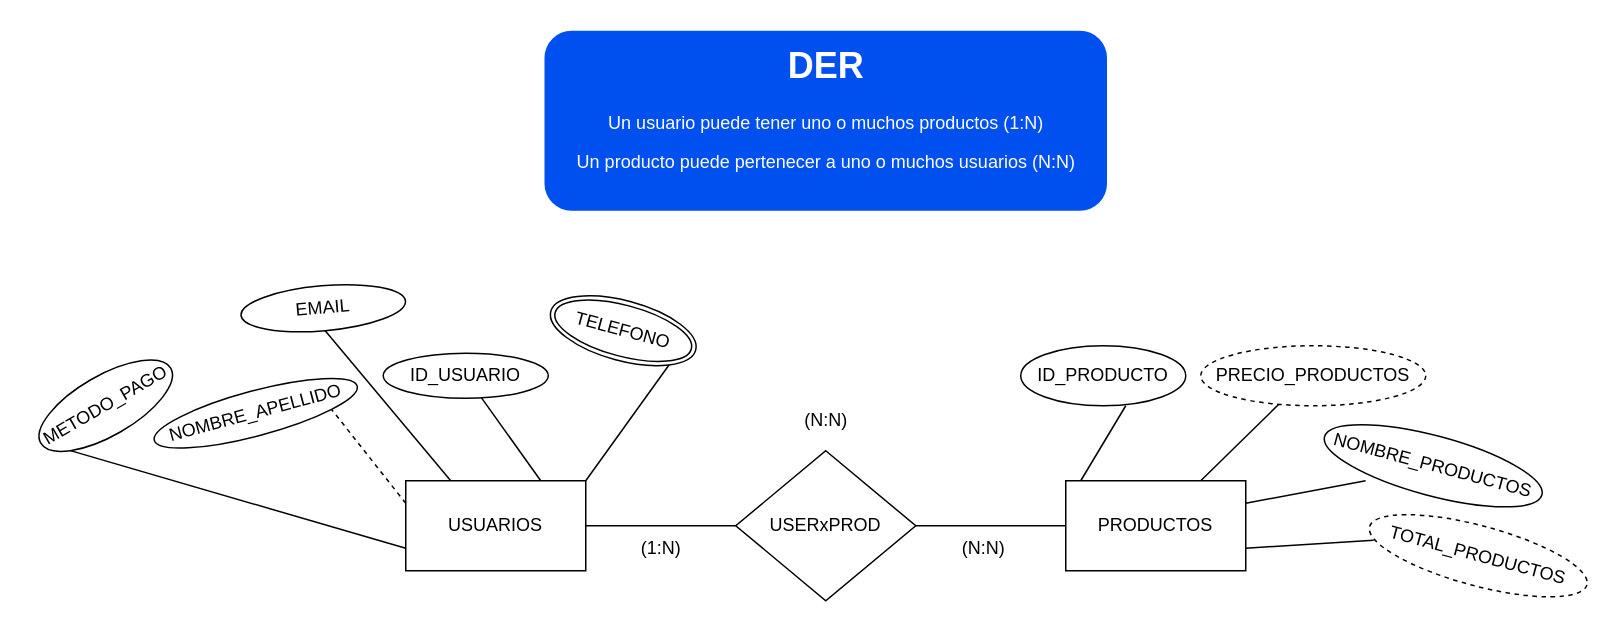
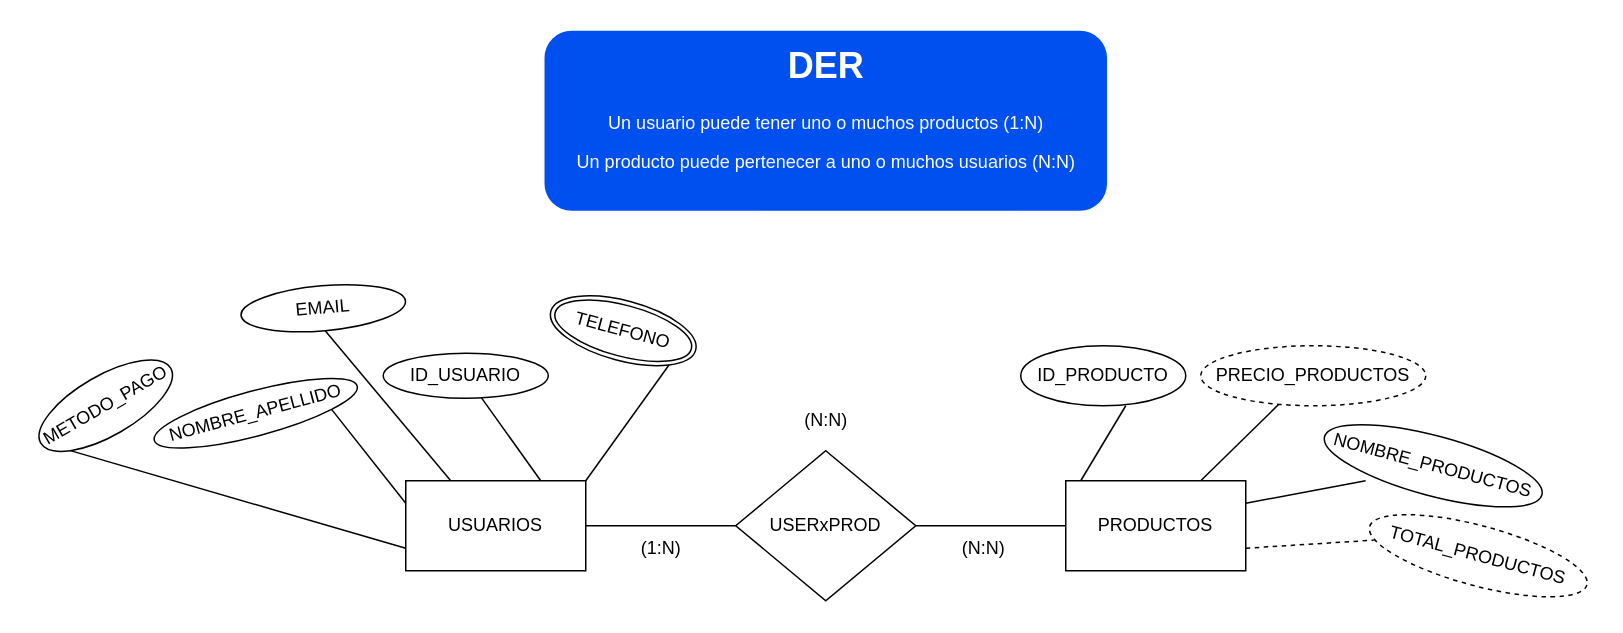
(368, 455) -> (368, 455)
(1310, 544) -> (1310, 544)
